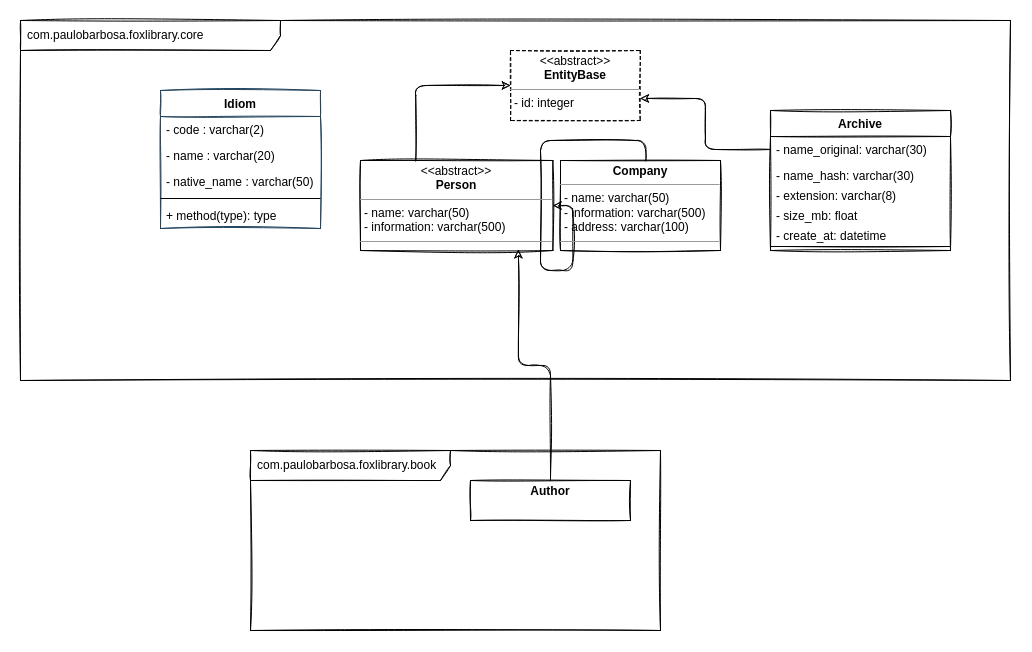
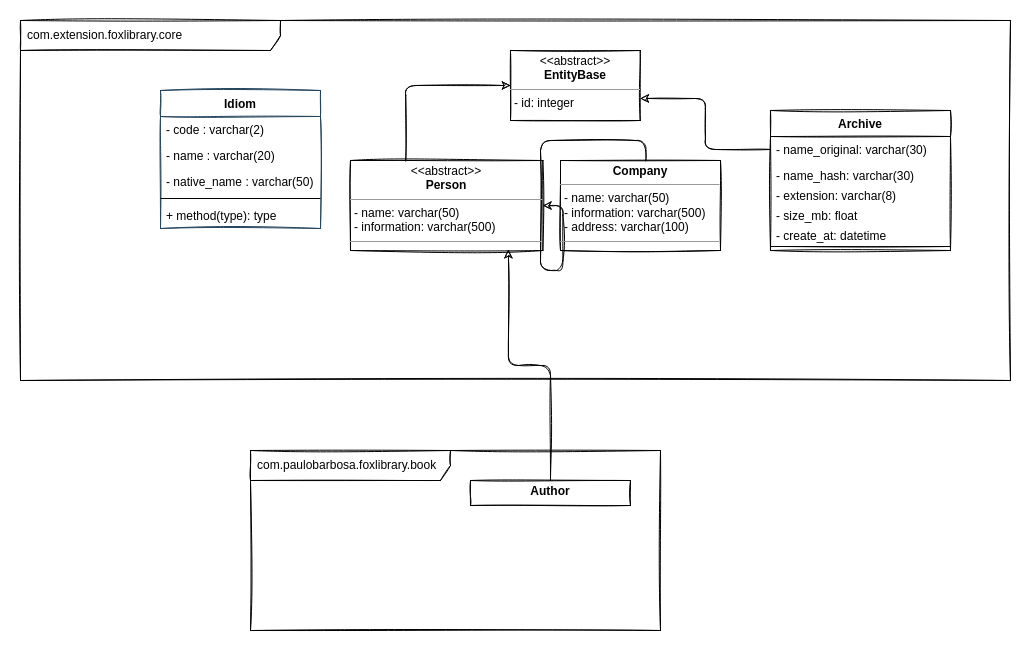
(126, 36) -> (116, 36)
(575, 86) -> (575, 86)
(457, 206) -> (447, 206)
(551, 501) -> (551, 493)
